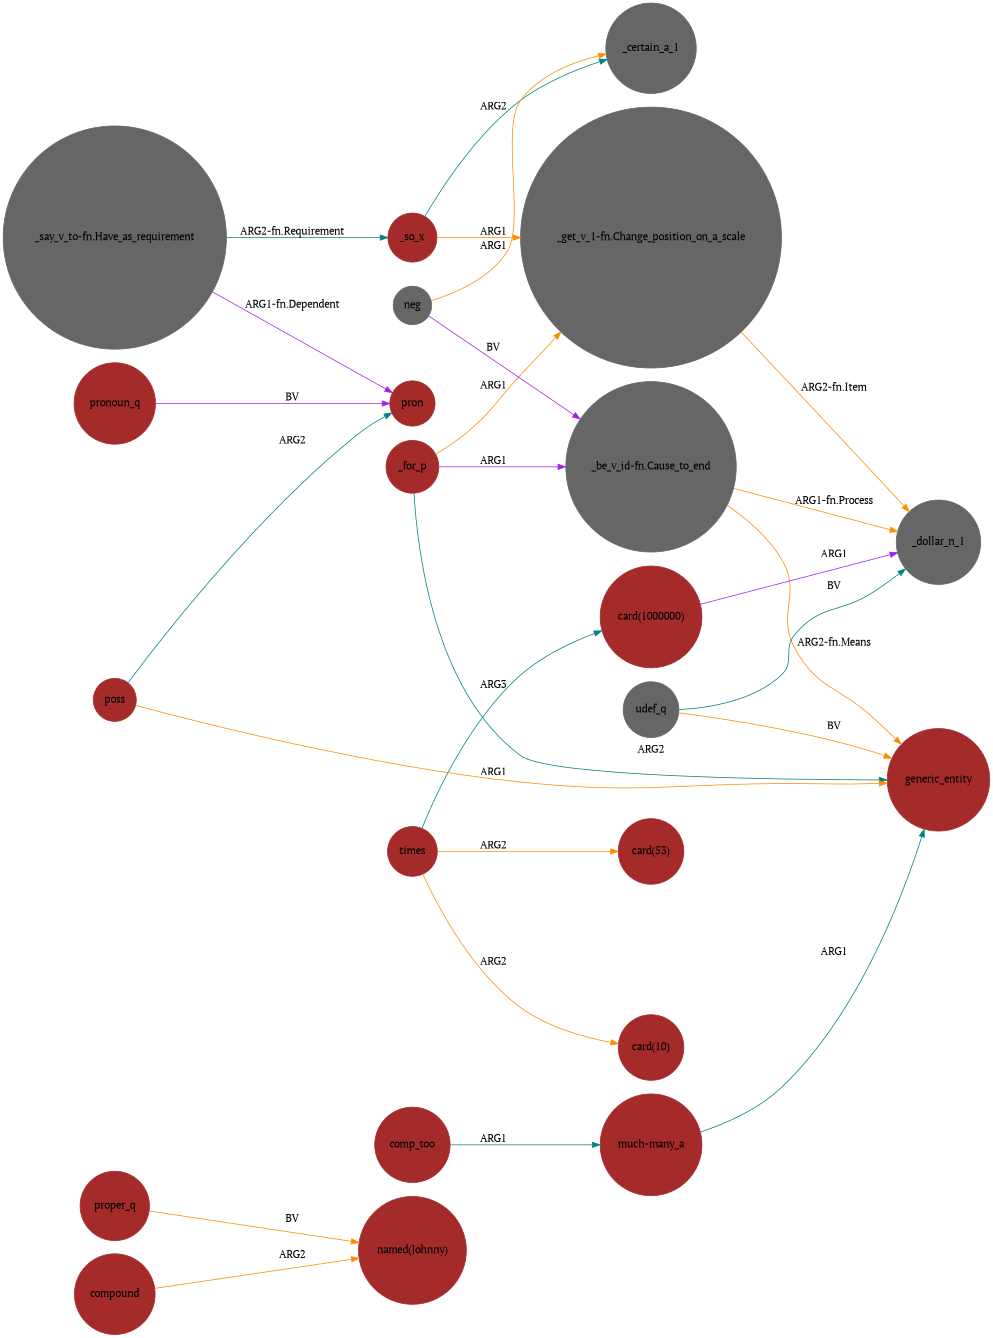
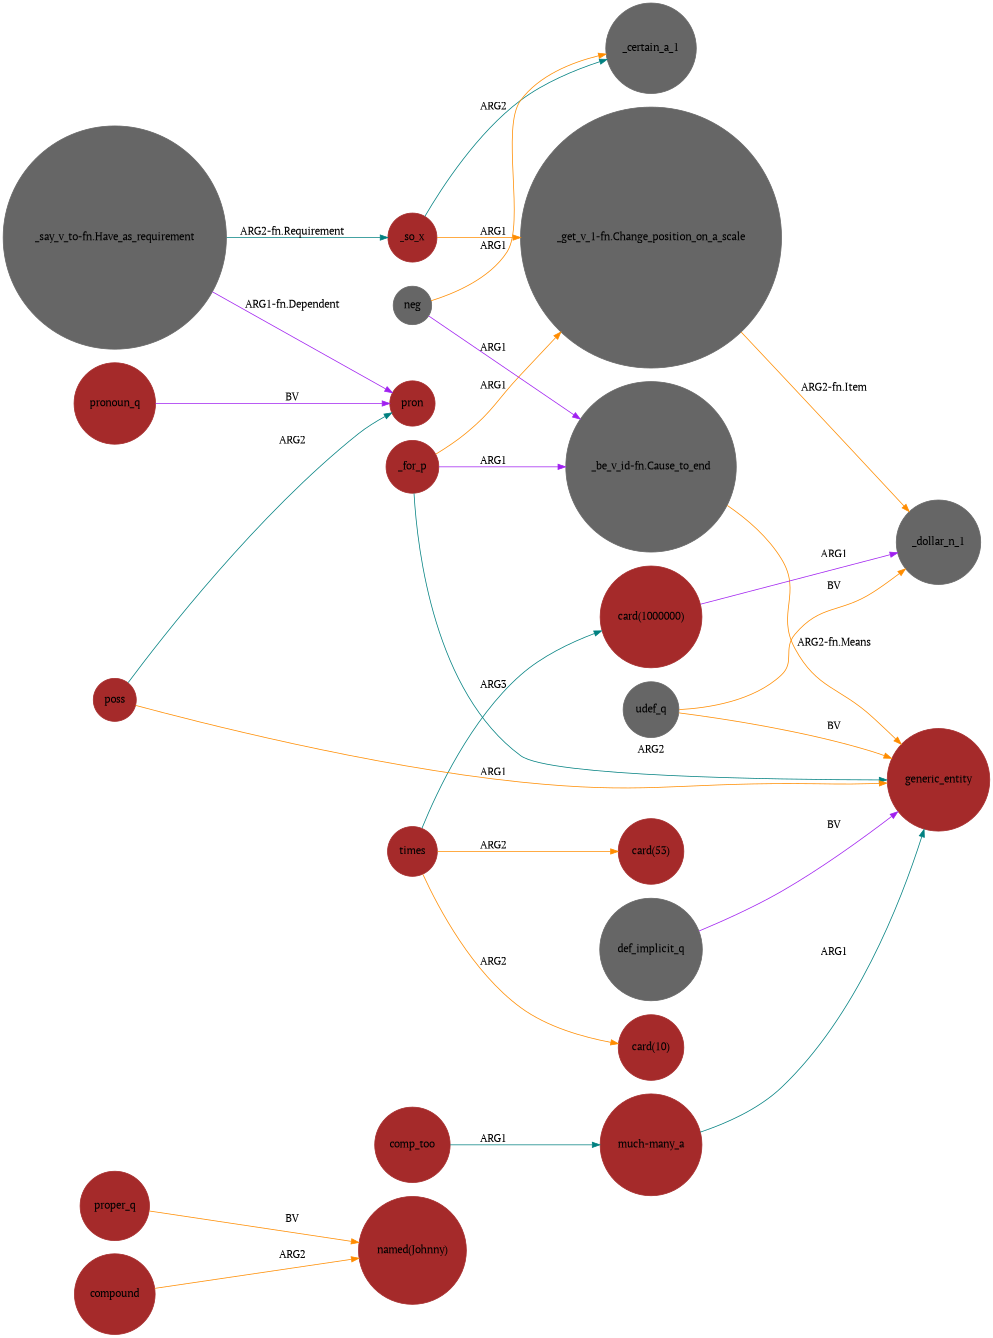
(493, 348) -> (493, 348)
(812, 509) -> none
(789, 649) -> (789, 649)
none -> (651, 949)
